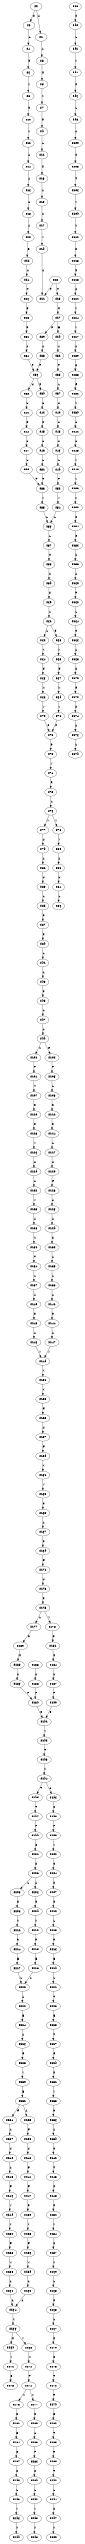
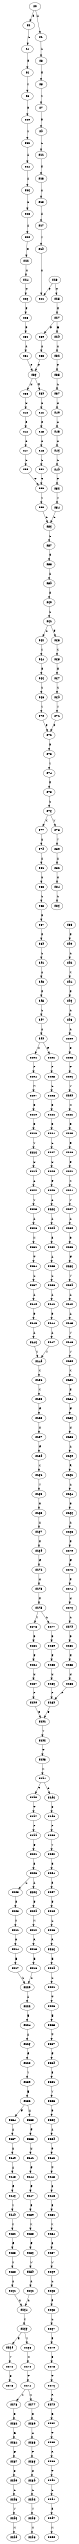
none -> (70, 1646)
